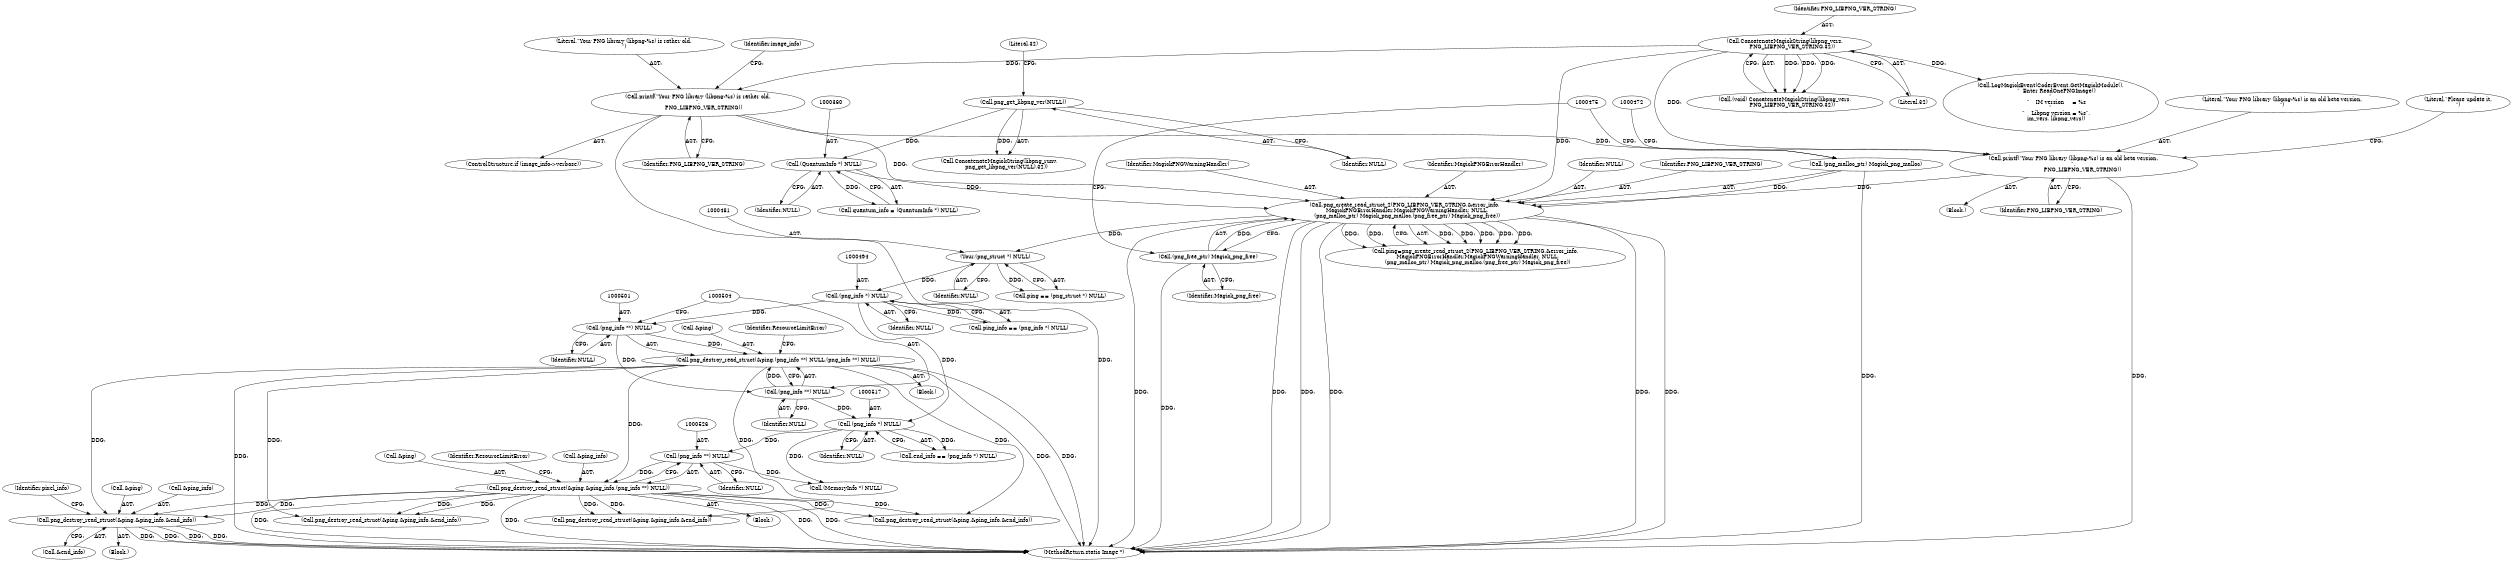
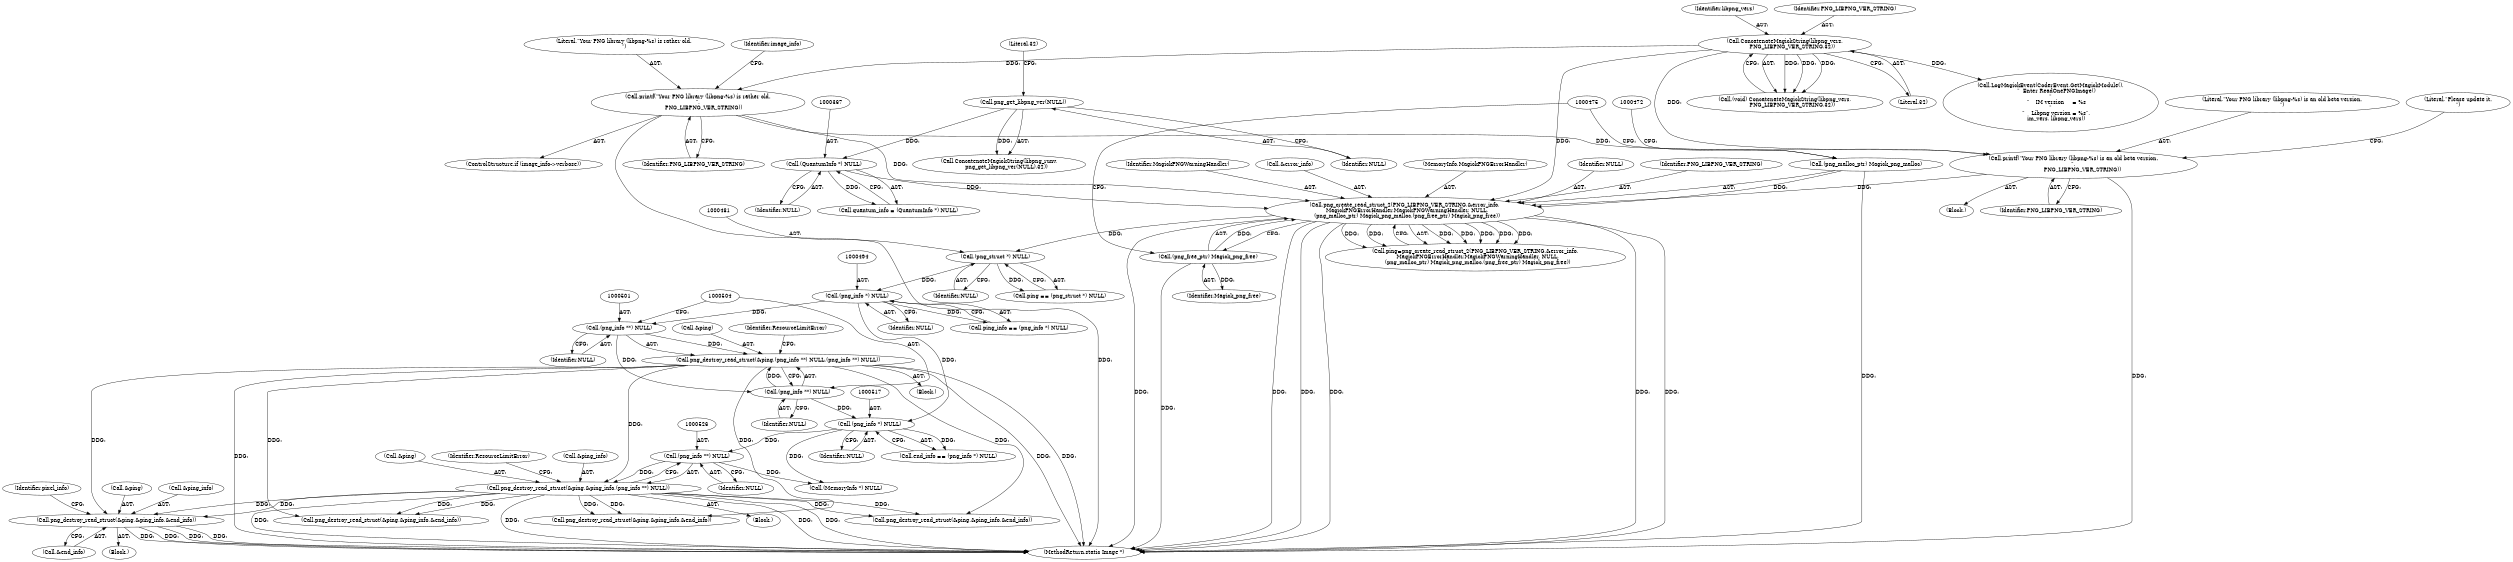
none -> (1725, 9)
(831, 103) -> (831, 103)
none -> (1290, 165)
(1475, 165) -> (1475, 165)
(995, 257) -> (995, 257)
(1229, 280) -> (1229, 280)
